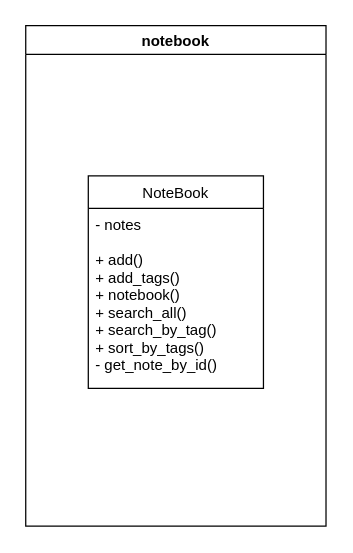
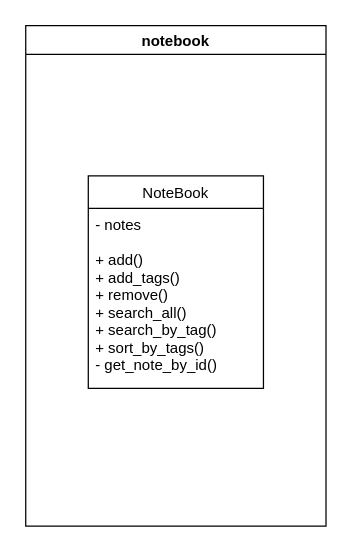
(122, 225) -> (122, 225)
